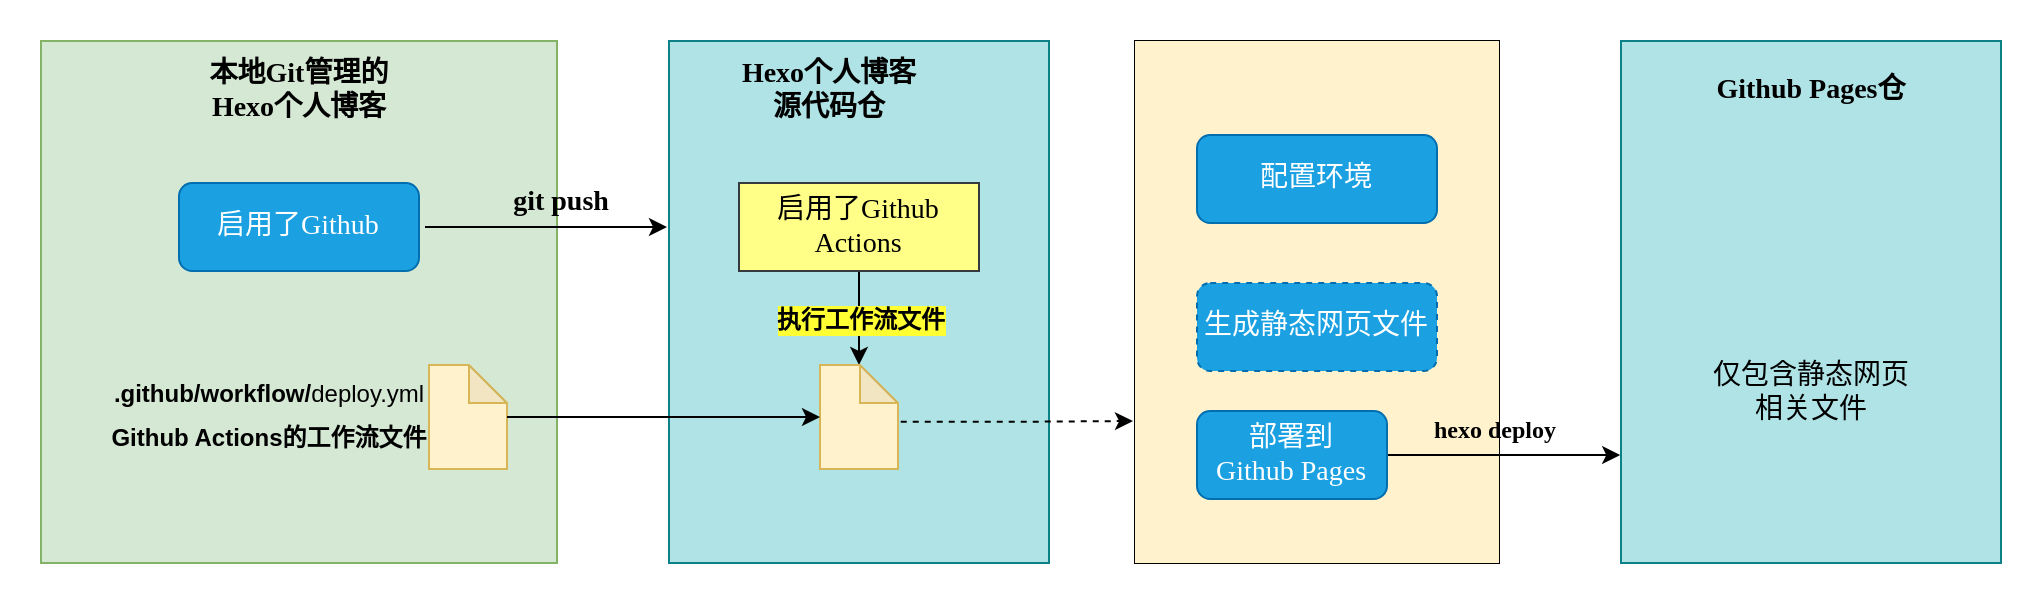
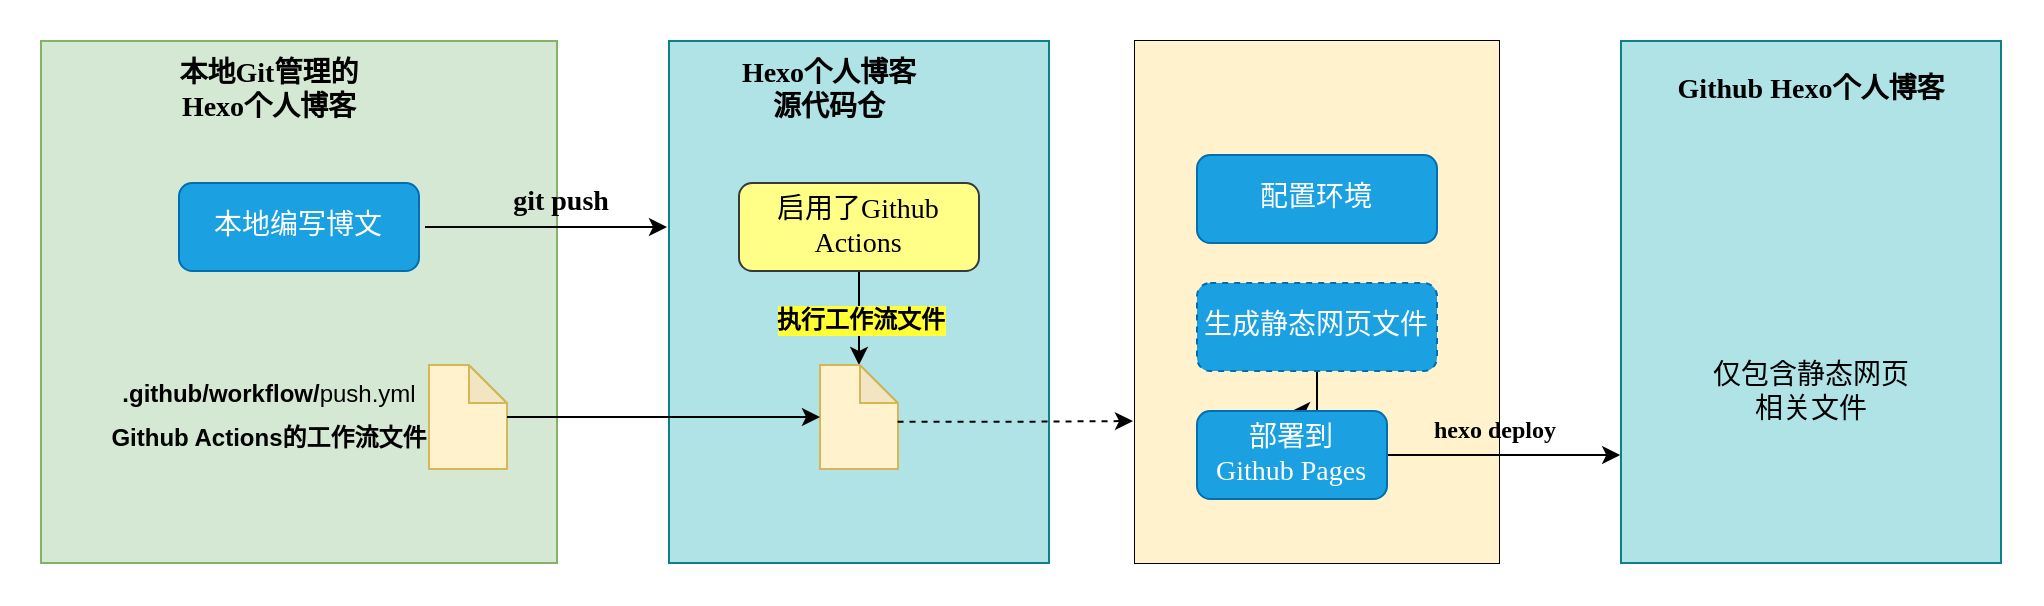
(1812, 91) -> (1812, 91)
(299, 92) -> (269, 92)
(1317, 179) -> (1317, 199)
(299, 227) -> (299, 227)
(859, 227) -> (859, 227)
none -> (1317, 397)
(270, 413) -> (270, 413)
